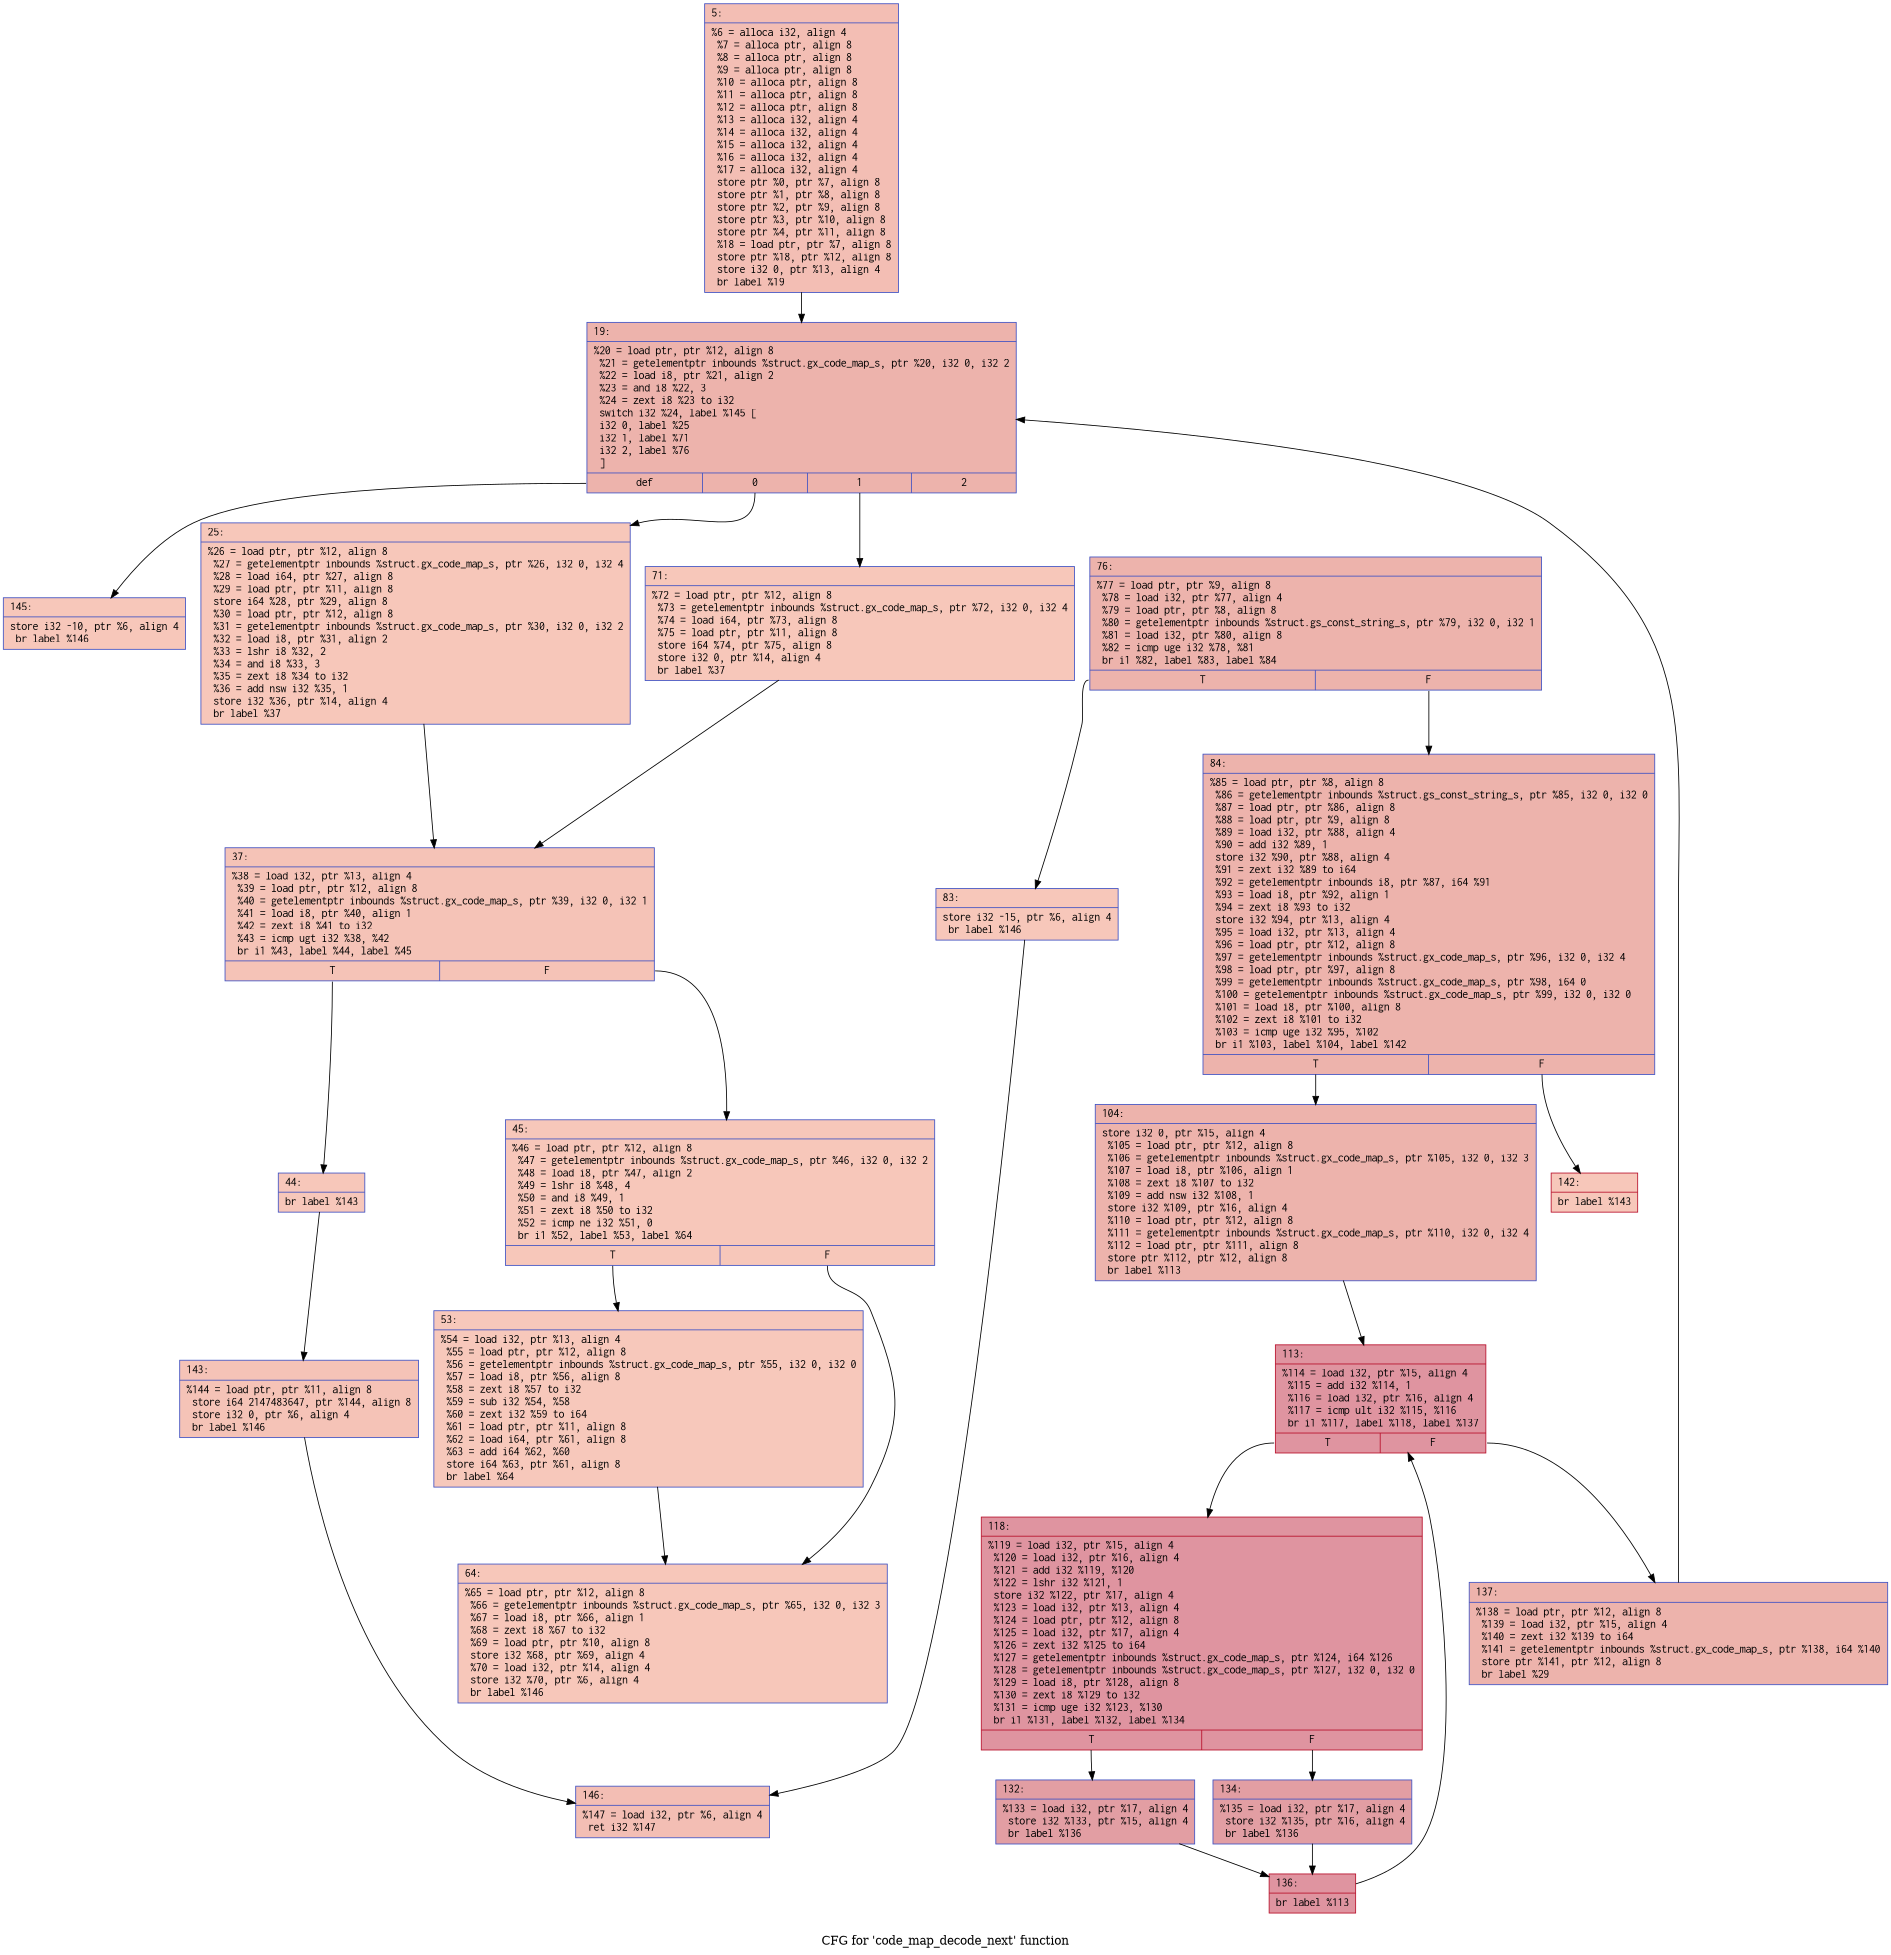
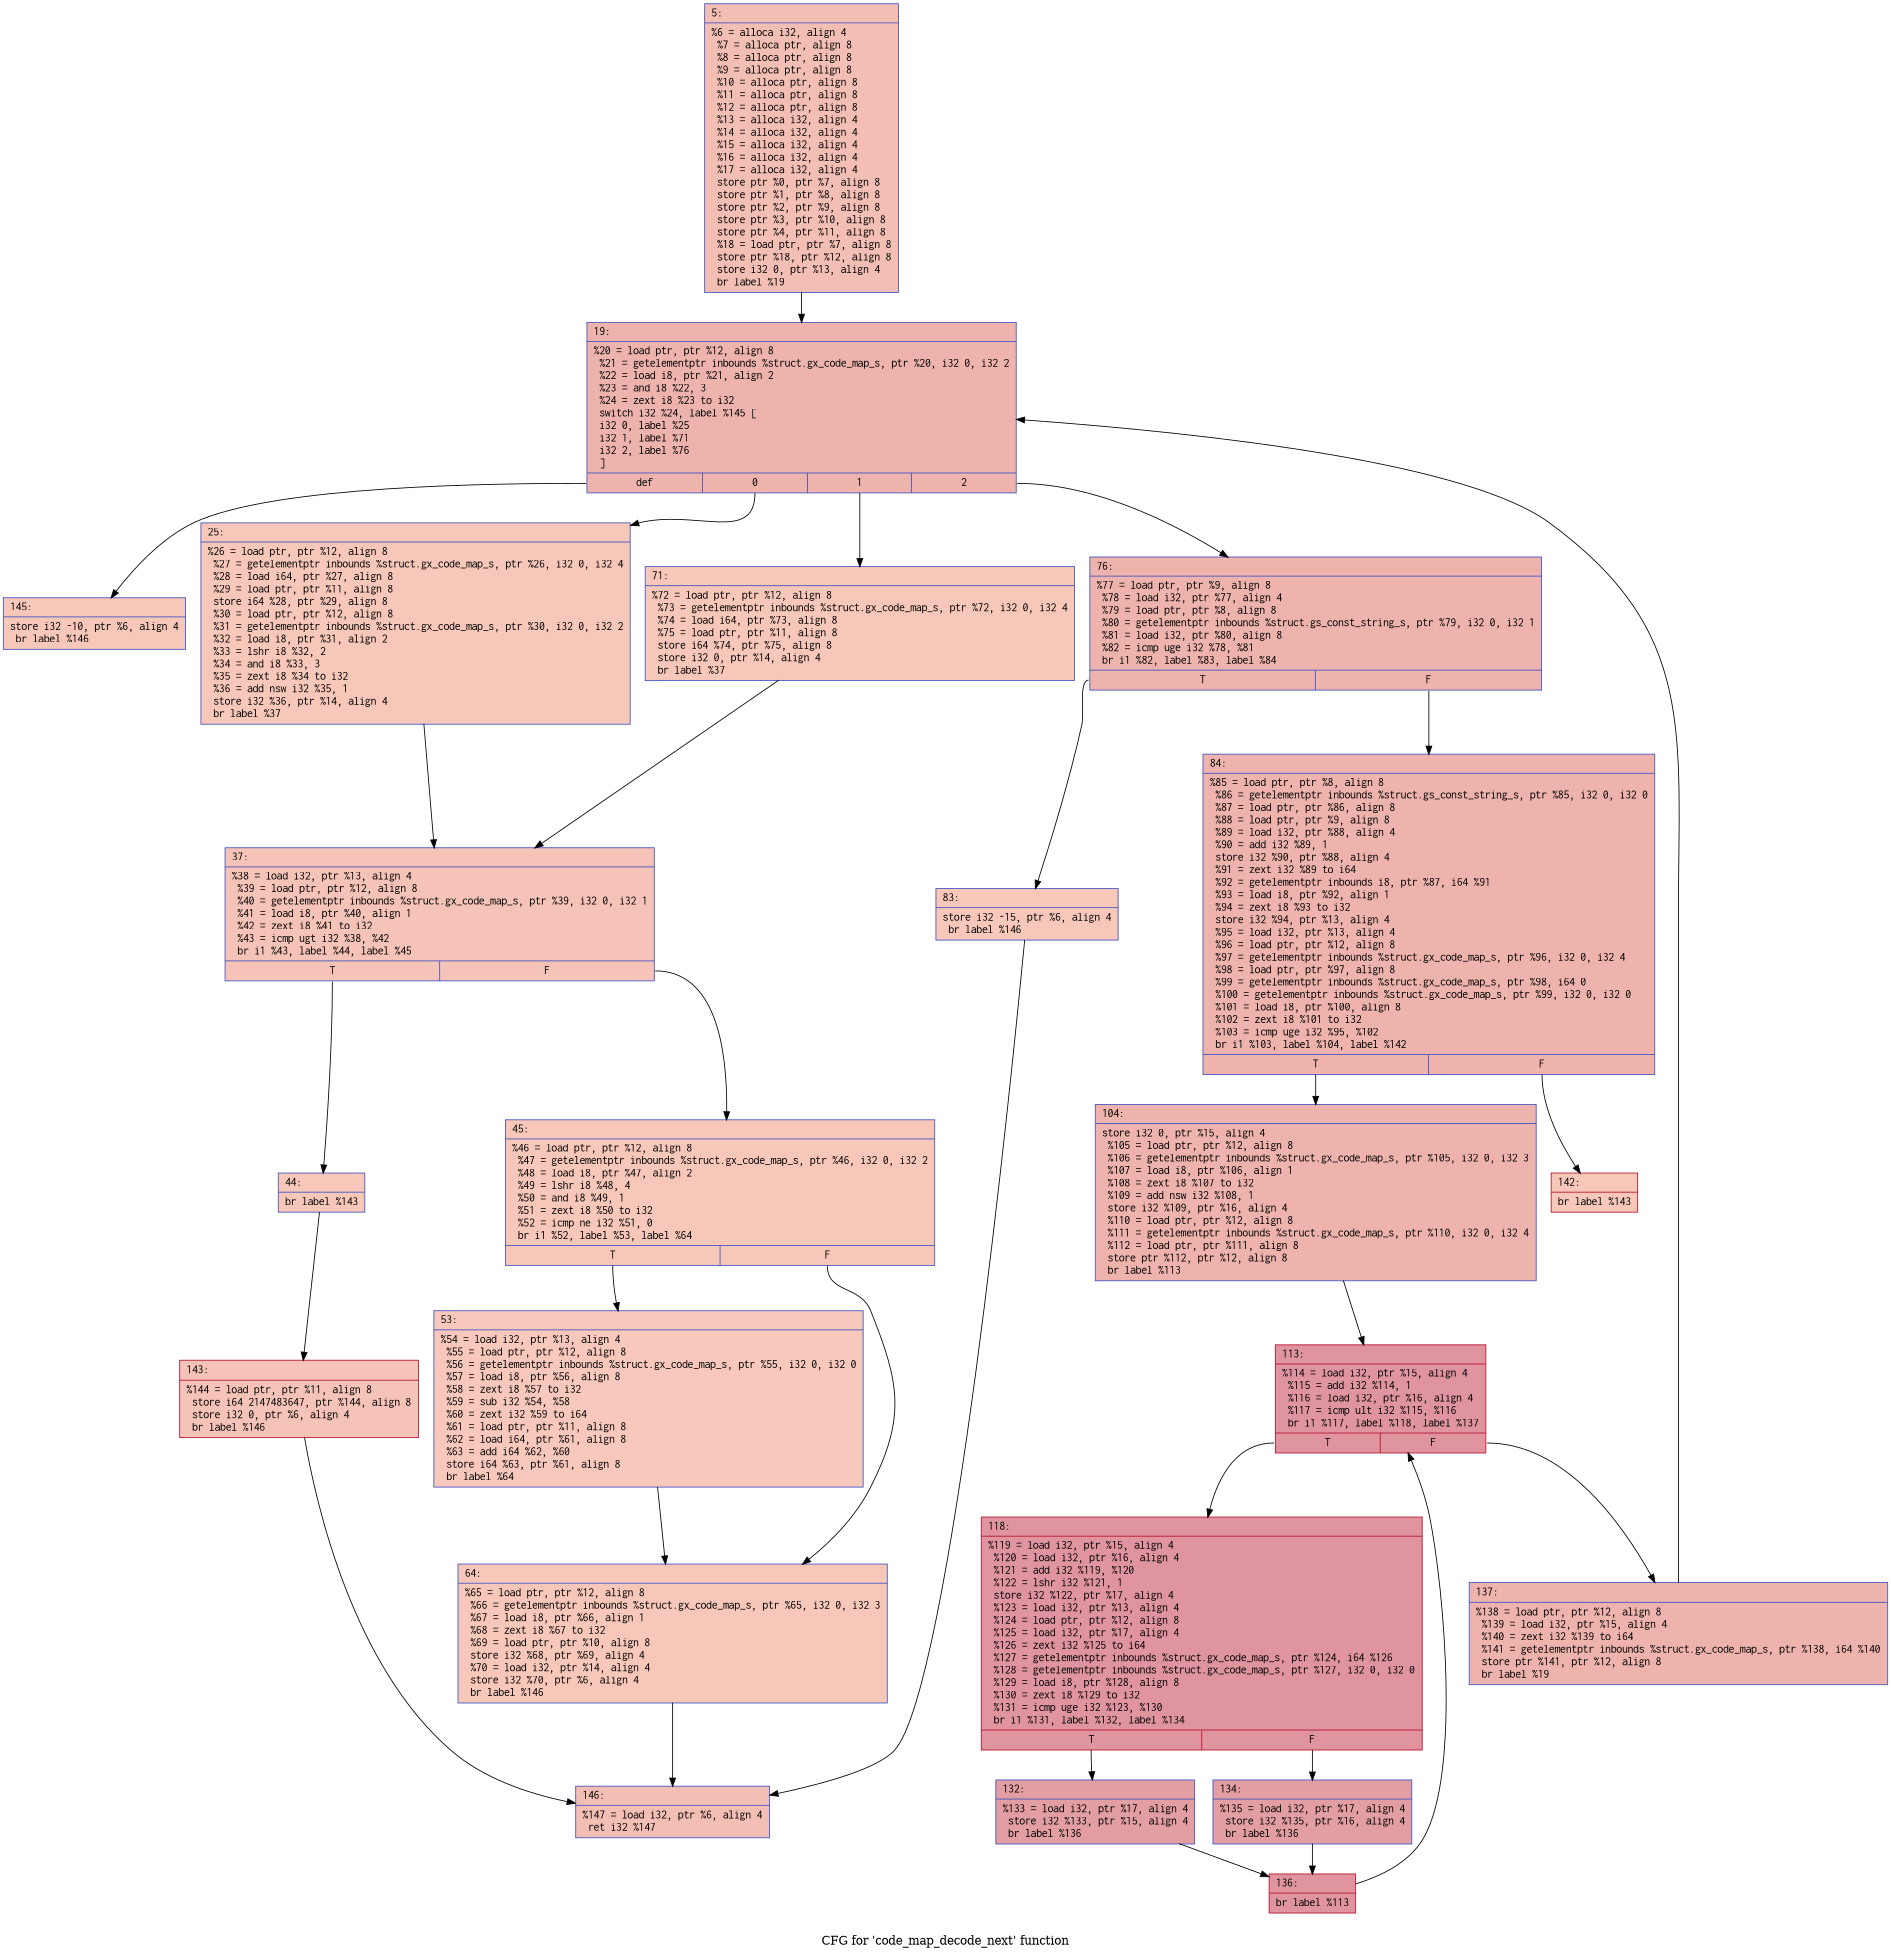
none -> (1124, 504)
(299, 1399) -> (299, 1399)
(1512, 1674) -> (1512, 1674)
none -> (673, 1740)
